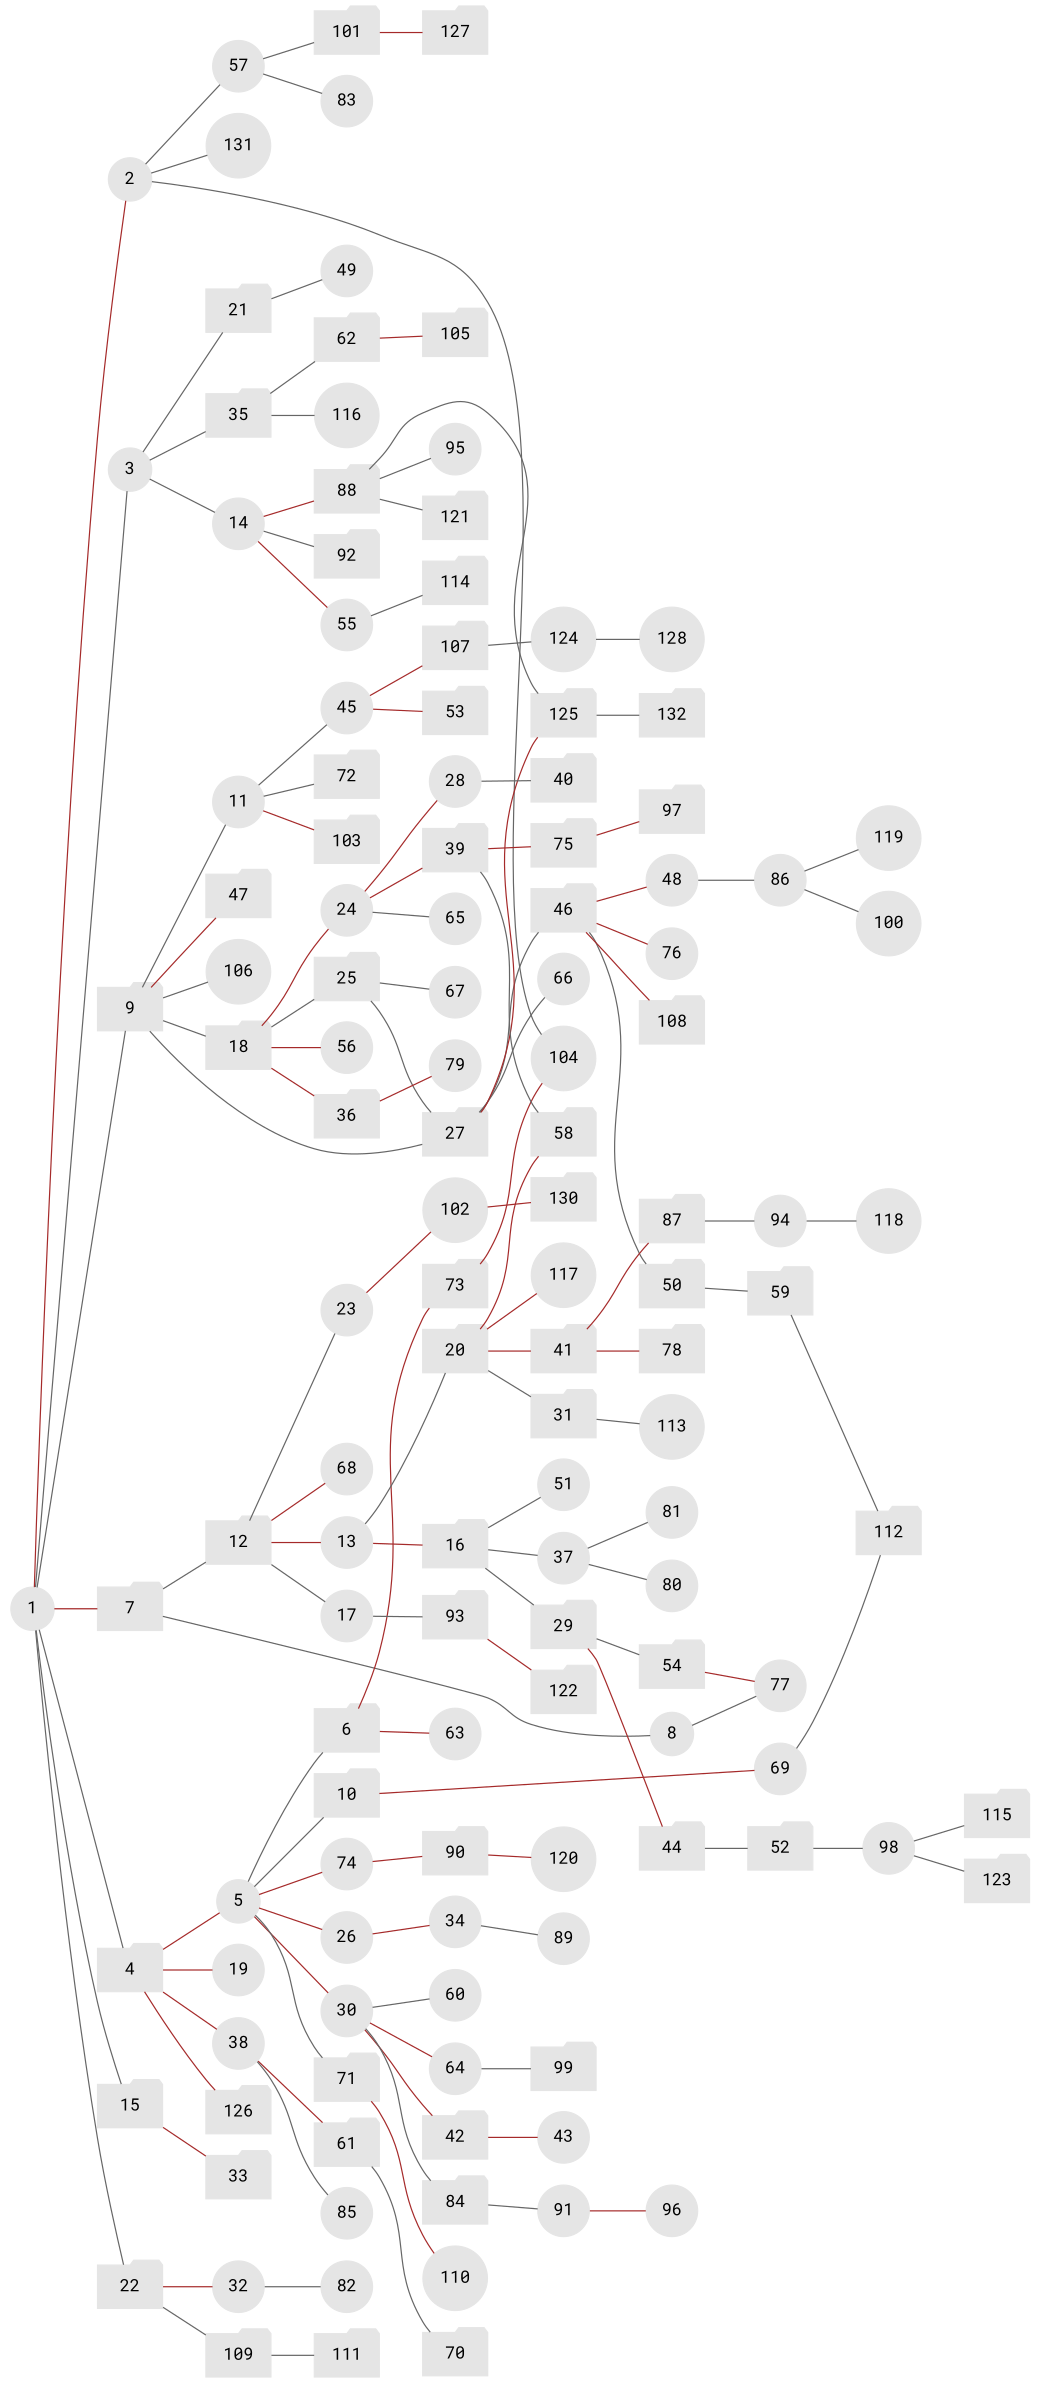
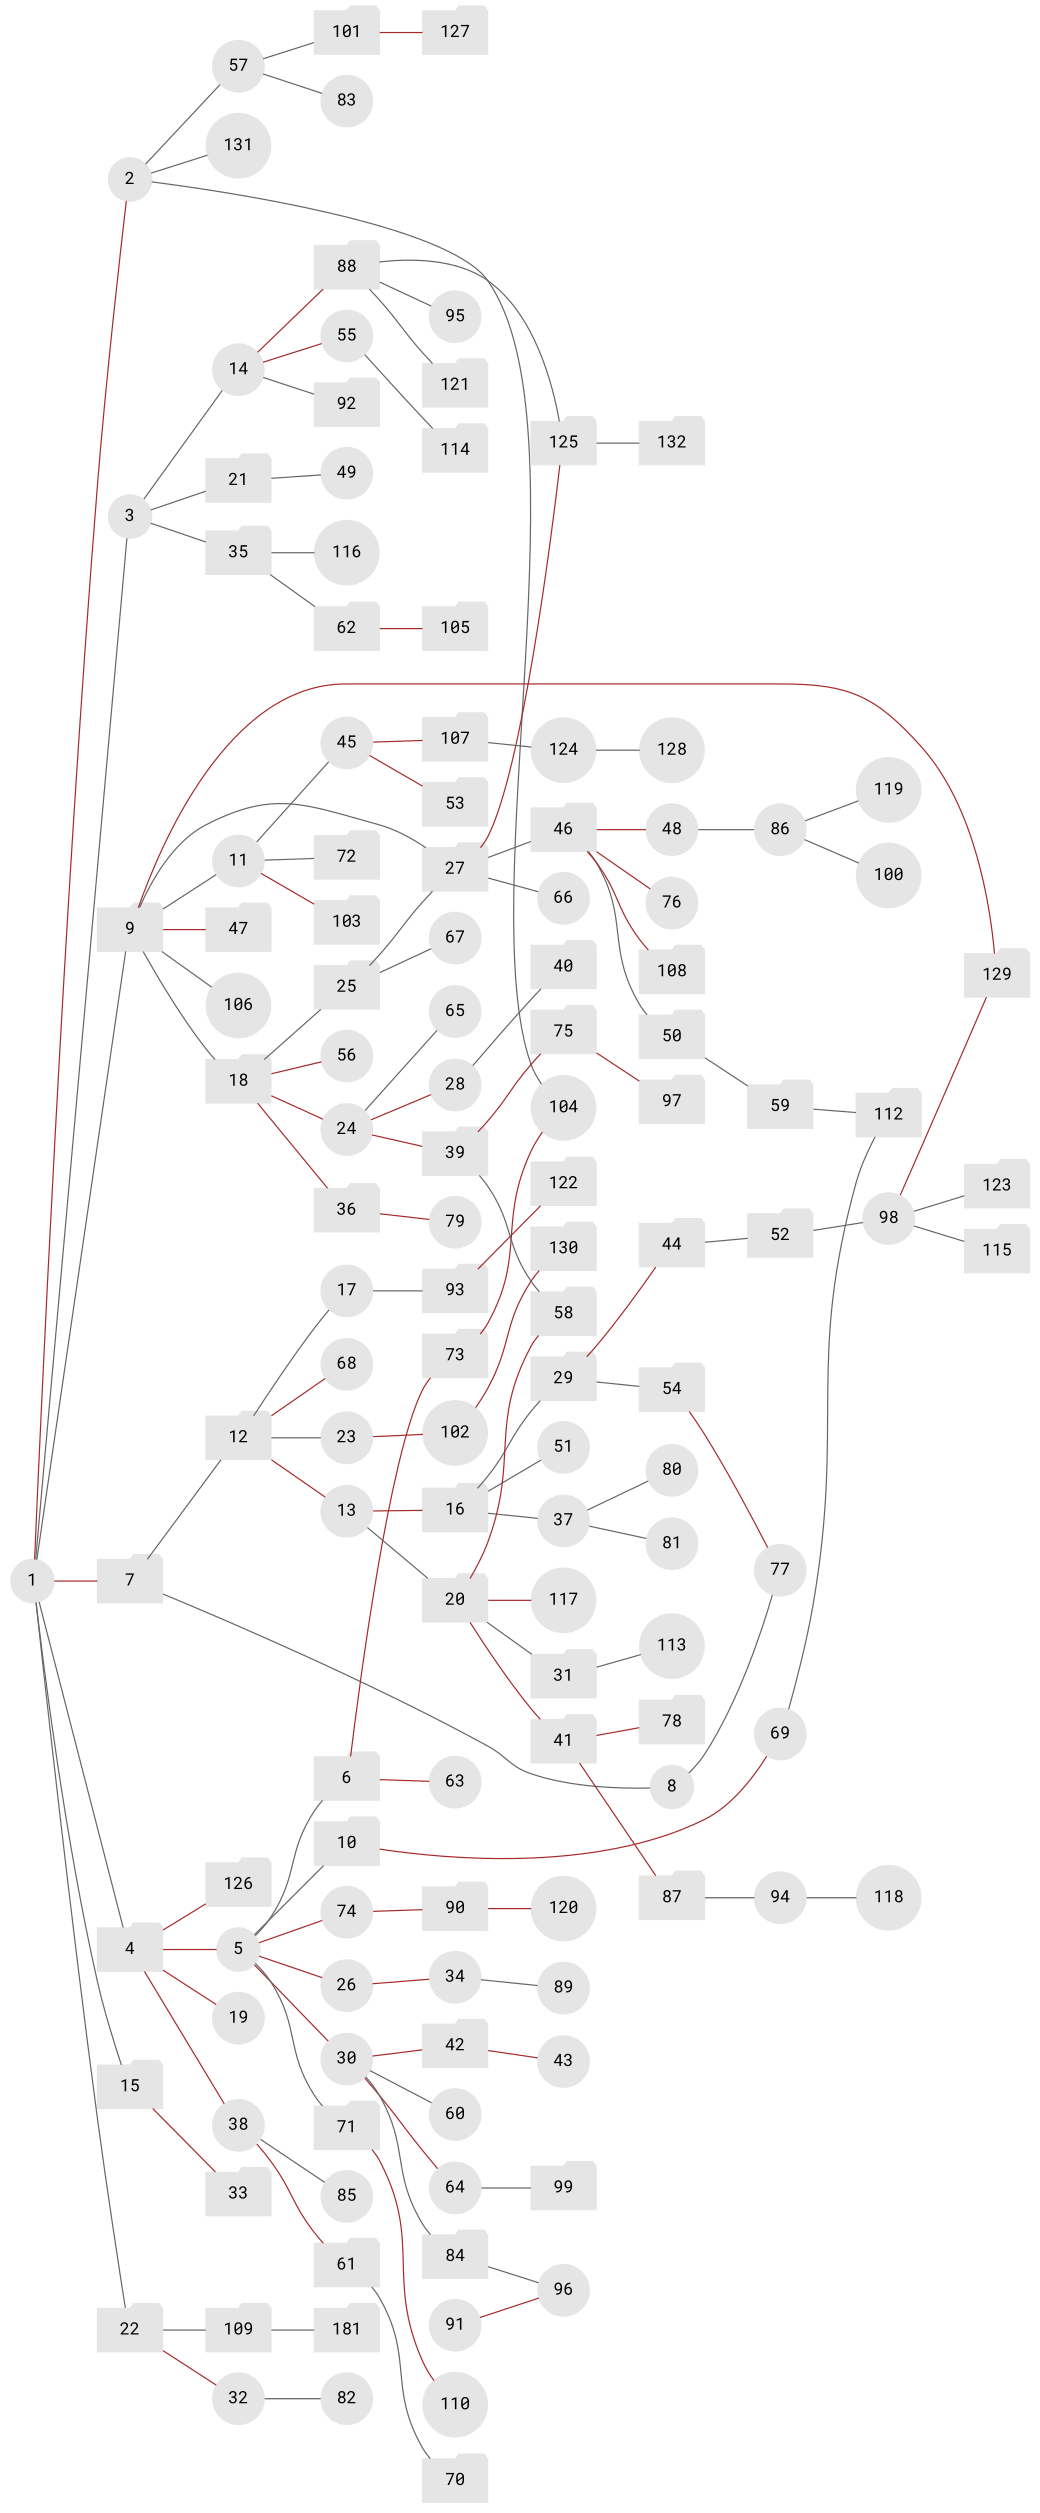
none -> (997, 975)
(513, 2207) -> (513, 2275)
(347, 2355) -> (347, 2330)
